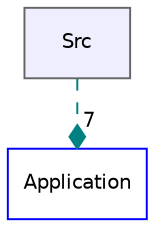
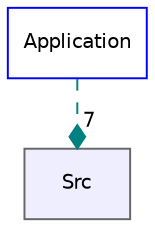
(77, 102) -> (77, 102)
